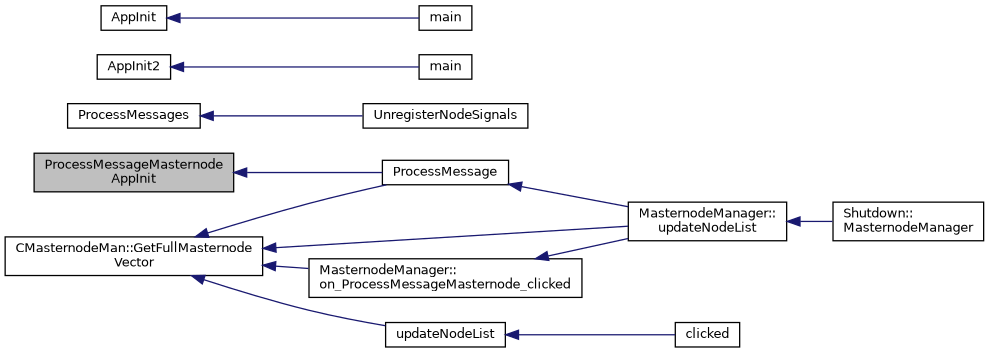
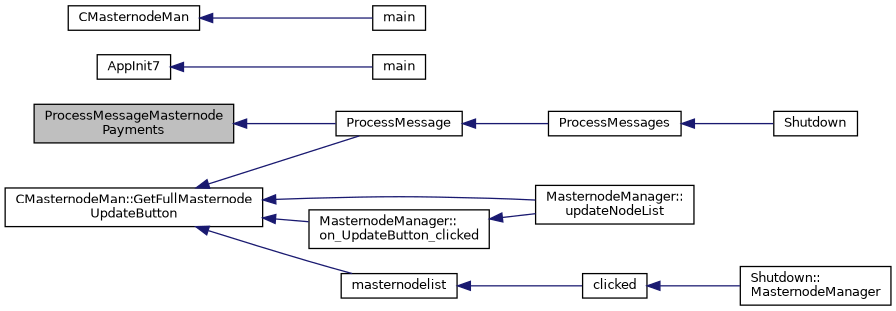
(134, 18) -> (134, 18)
(134, 67) -> (134, 67)
(445, 116) -> (816, 124)
(134, 173) -> (134, 124)
(575, 197) -> (512, 124)
(816, 221) -> (700, 286)
(134, 256) -> (134, 207)
(445, 278) -> (399, 229)
(445, 335) -> (399, 286)
